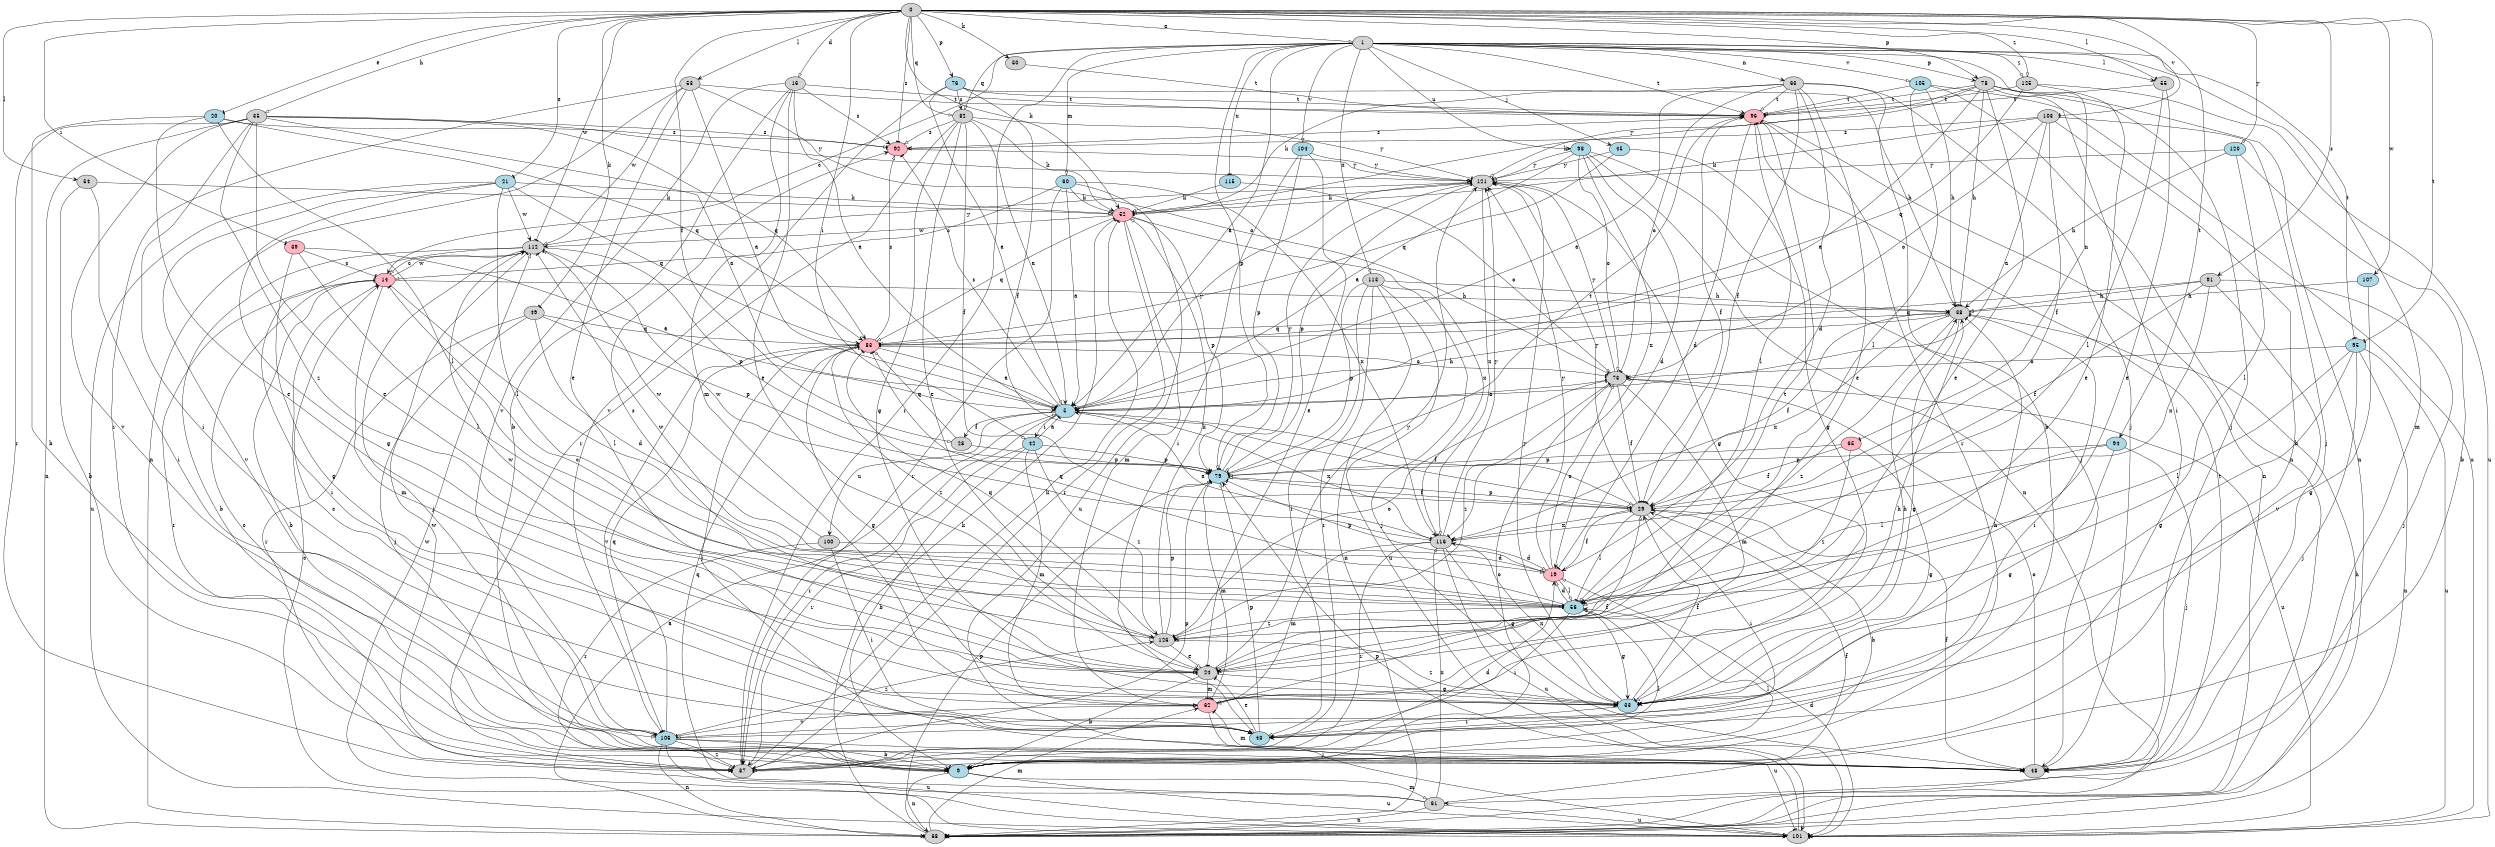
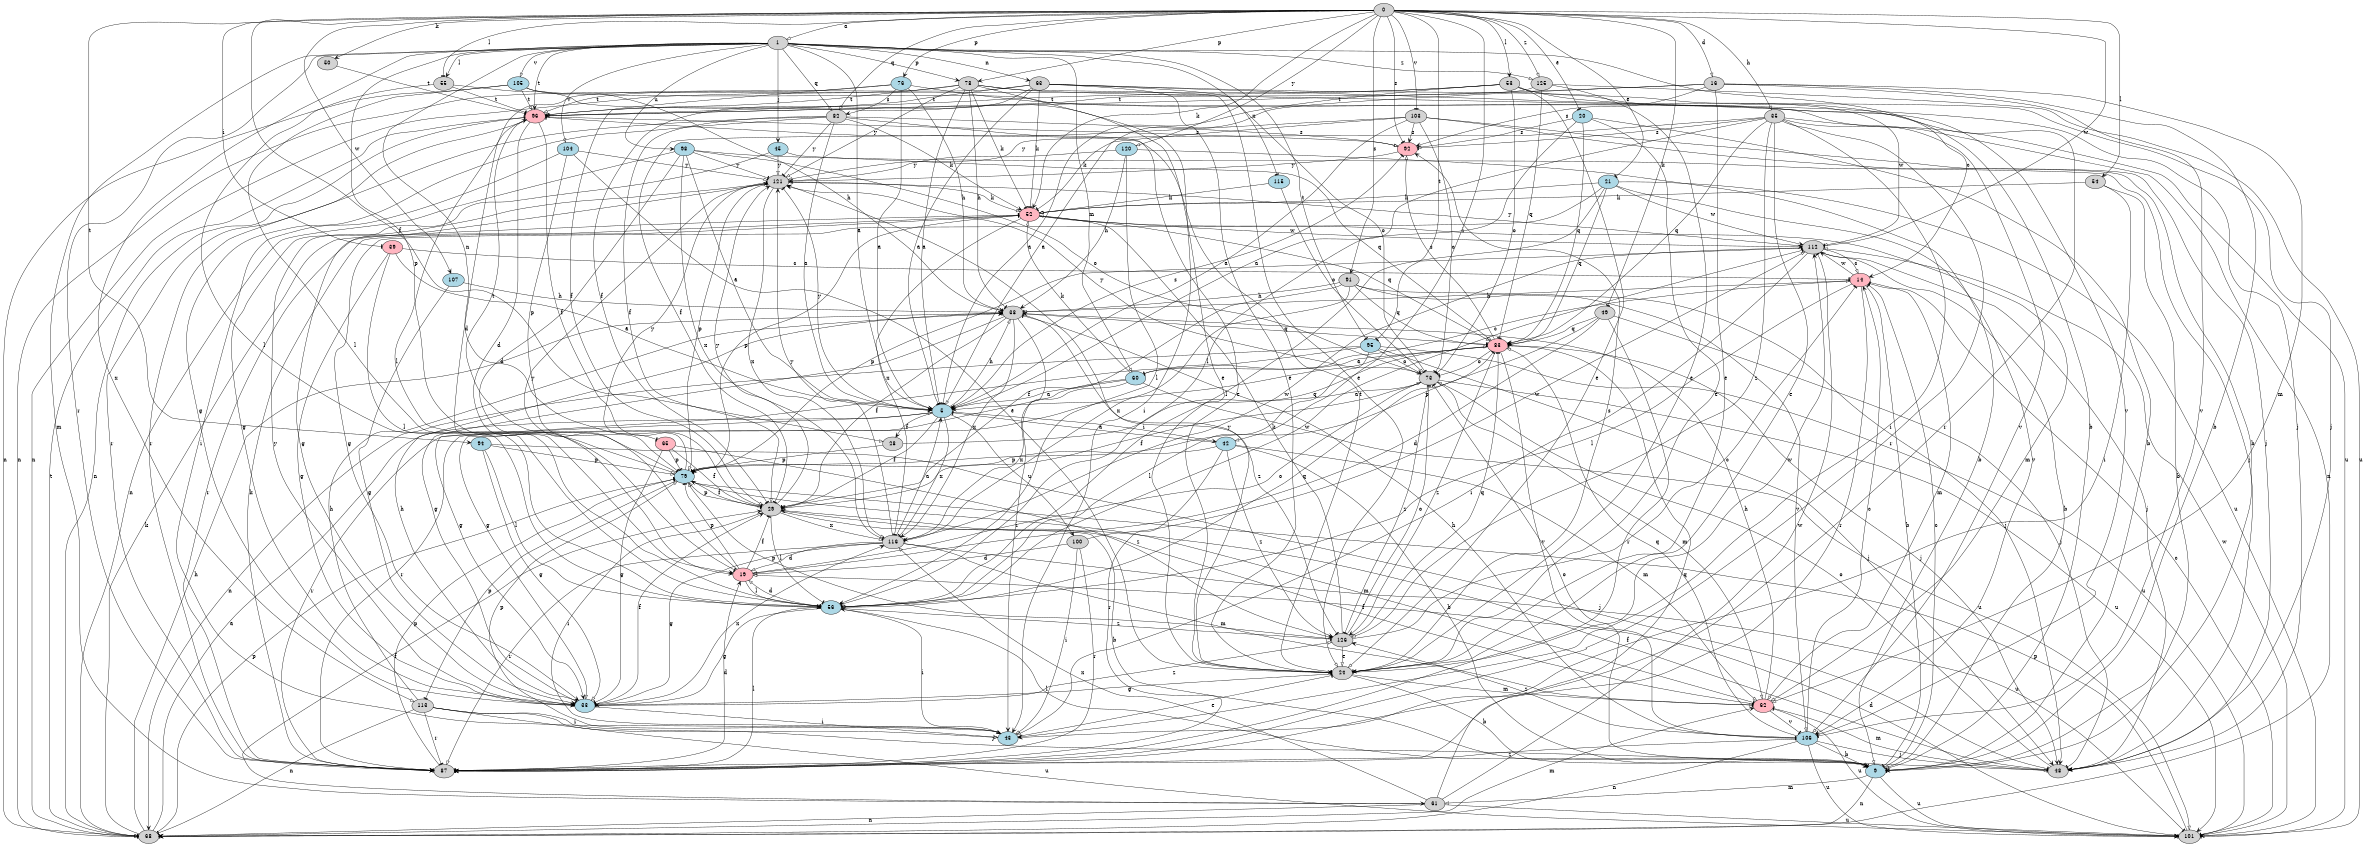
(969, 373) -> (1351, 361)
(1344, 408) -> (515, 562)
